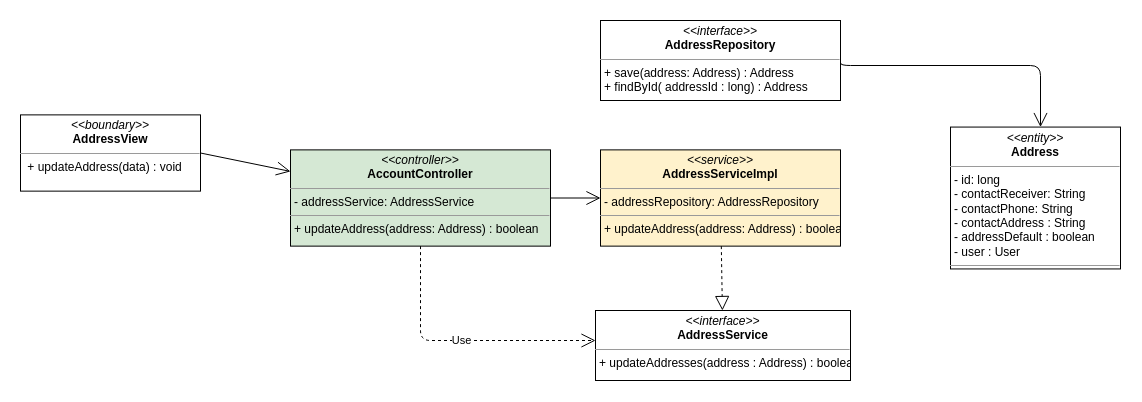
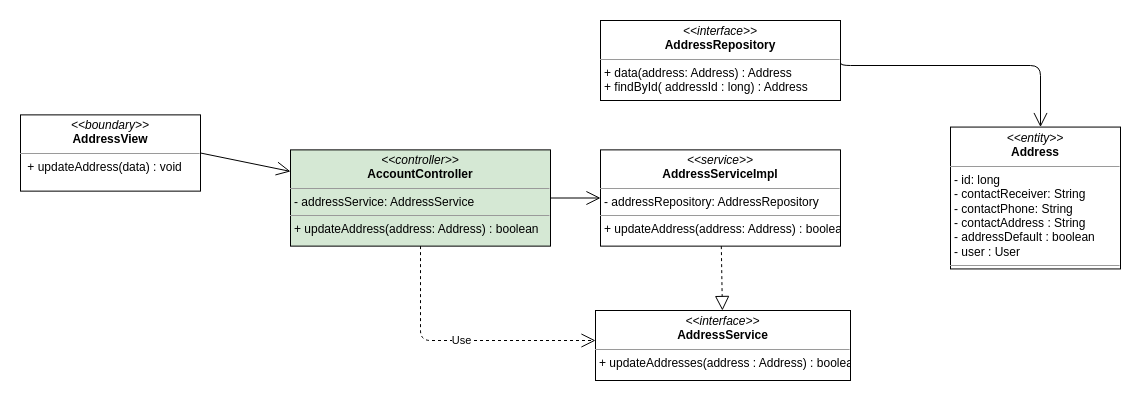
(716, 49) -> (716, 49)
(721, 198) -> (721, 198)
